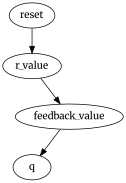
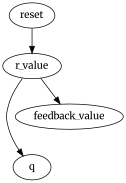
(52, 140) -> (7, 114)
